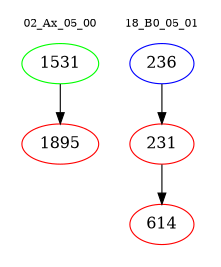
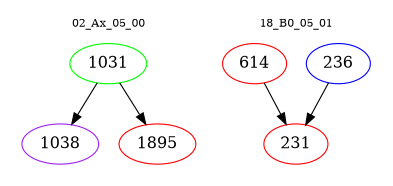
(60, 64) -> (108, 64)
none -> (60, 144)
(162, 179) -> (272, 99)
